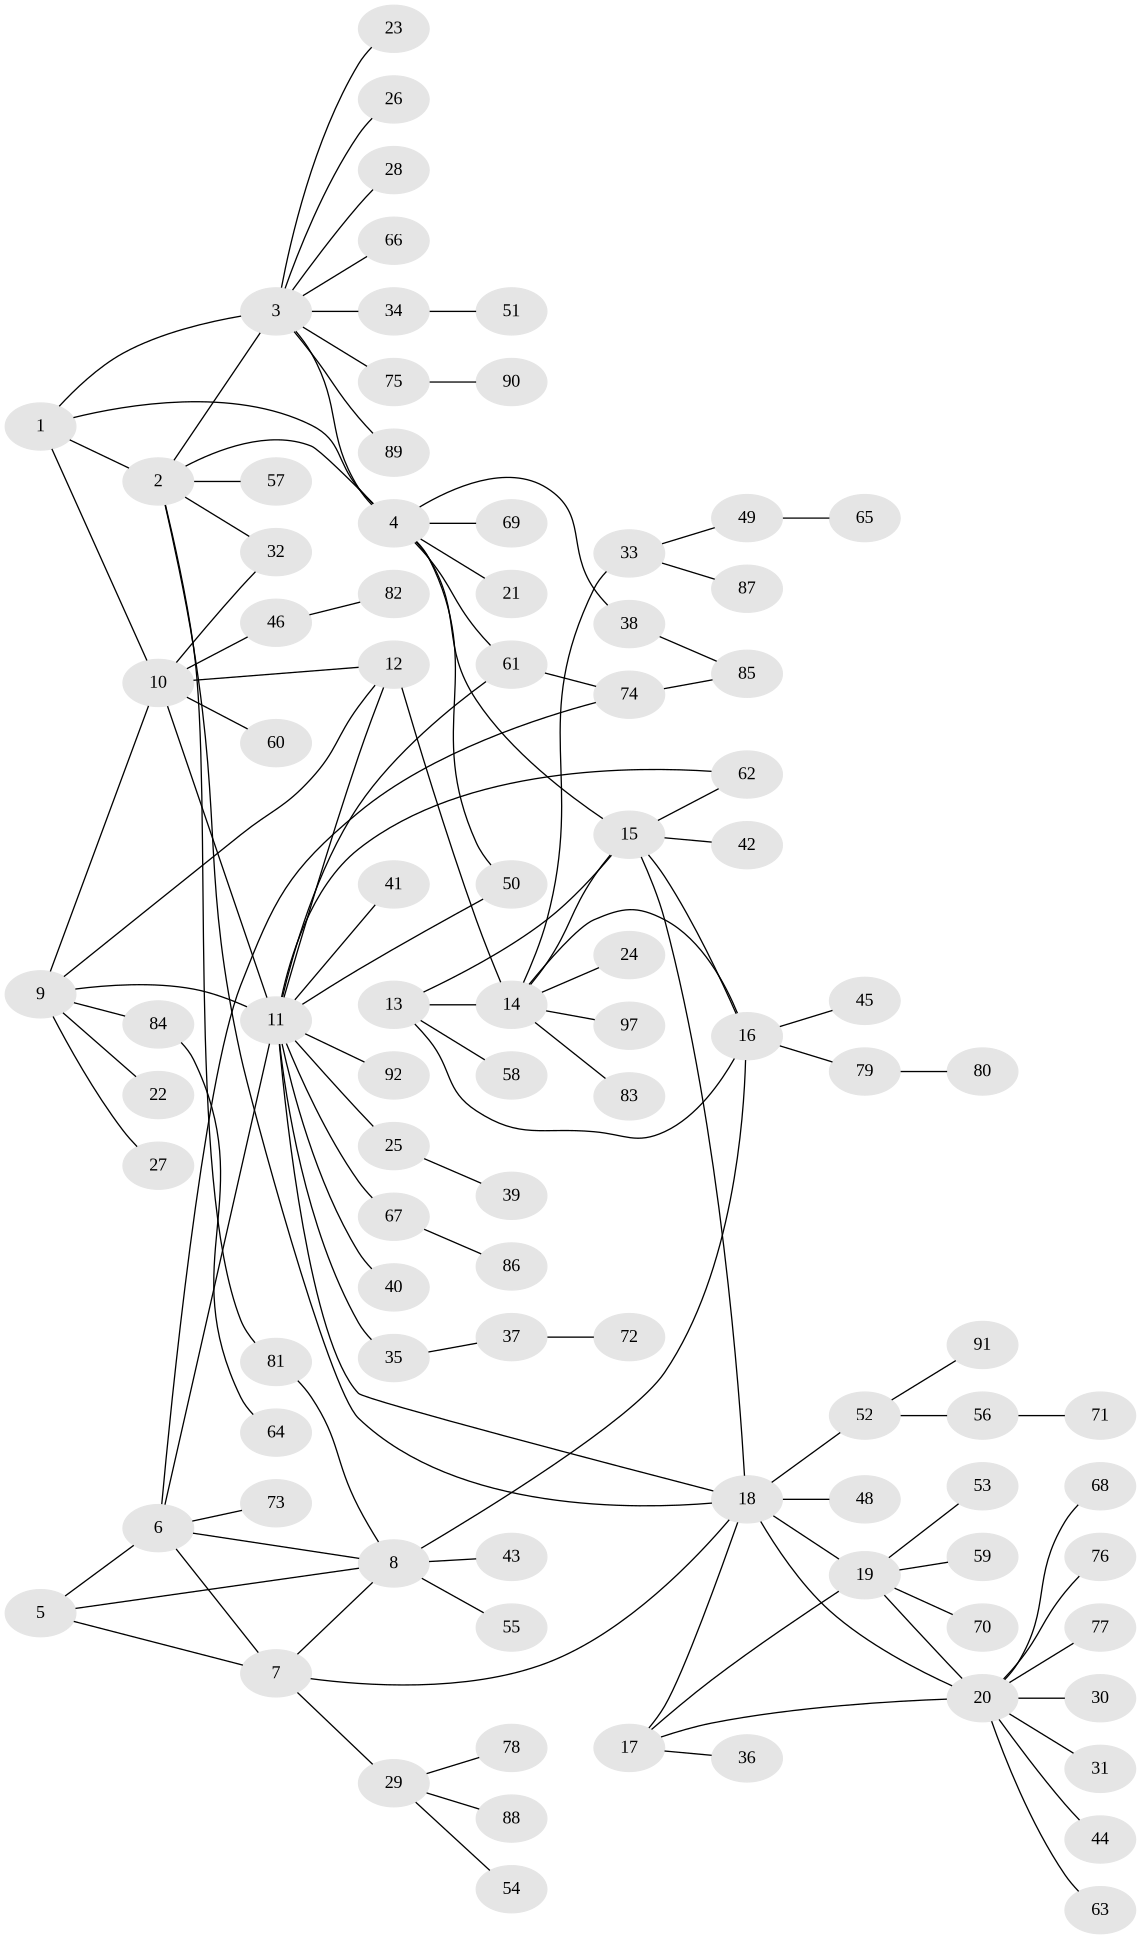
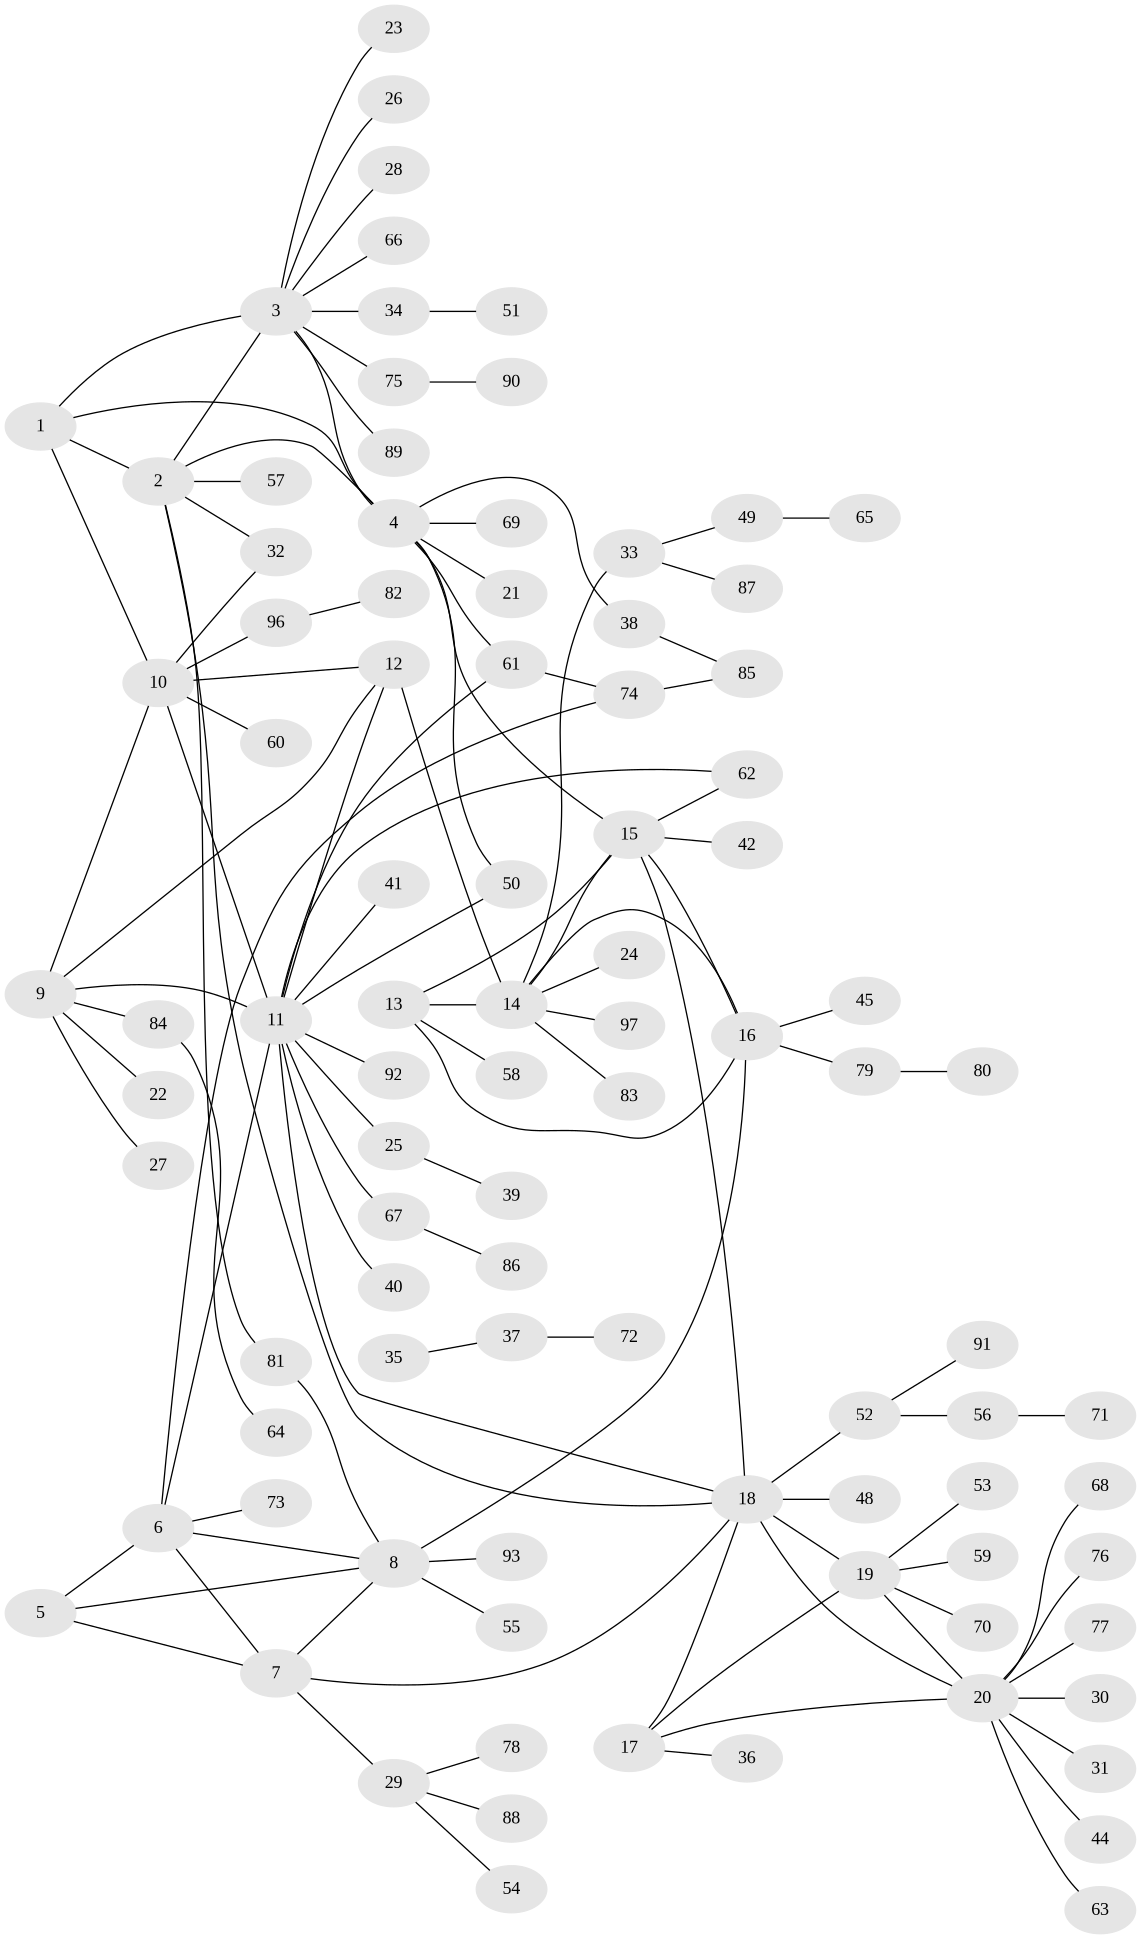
(276, 623) -> (276, 623)
(309, 1197) -> none
(512, 1557) -> (512, 1557)
